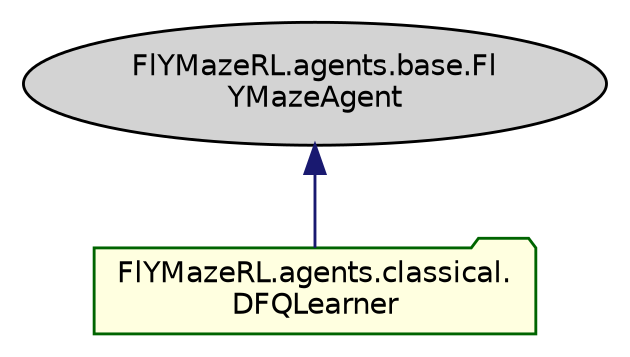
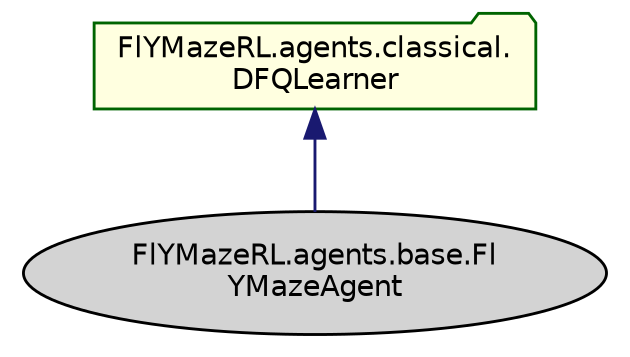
(315, 211) -> (315, 175)
